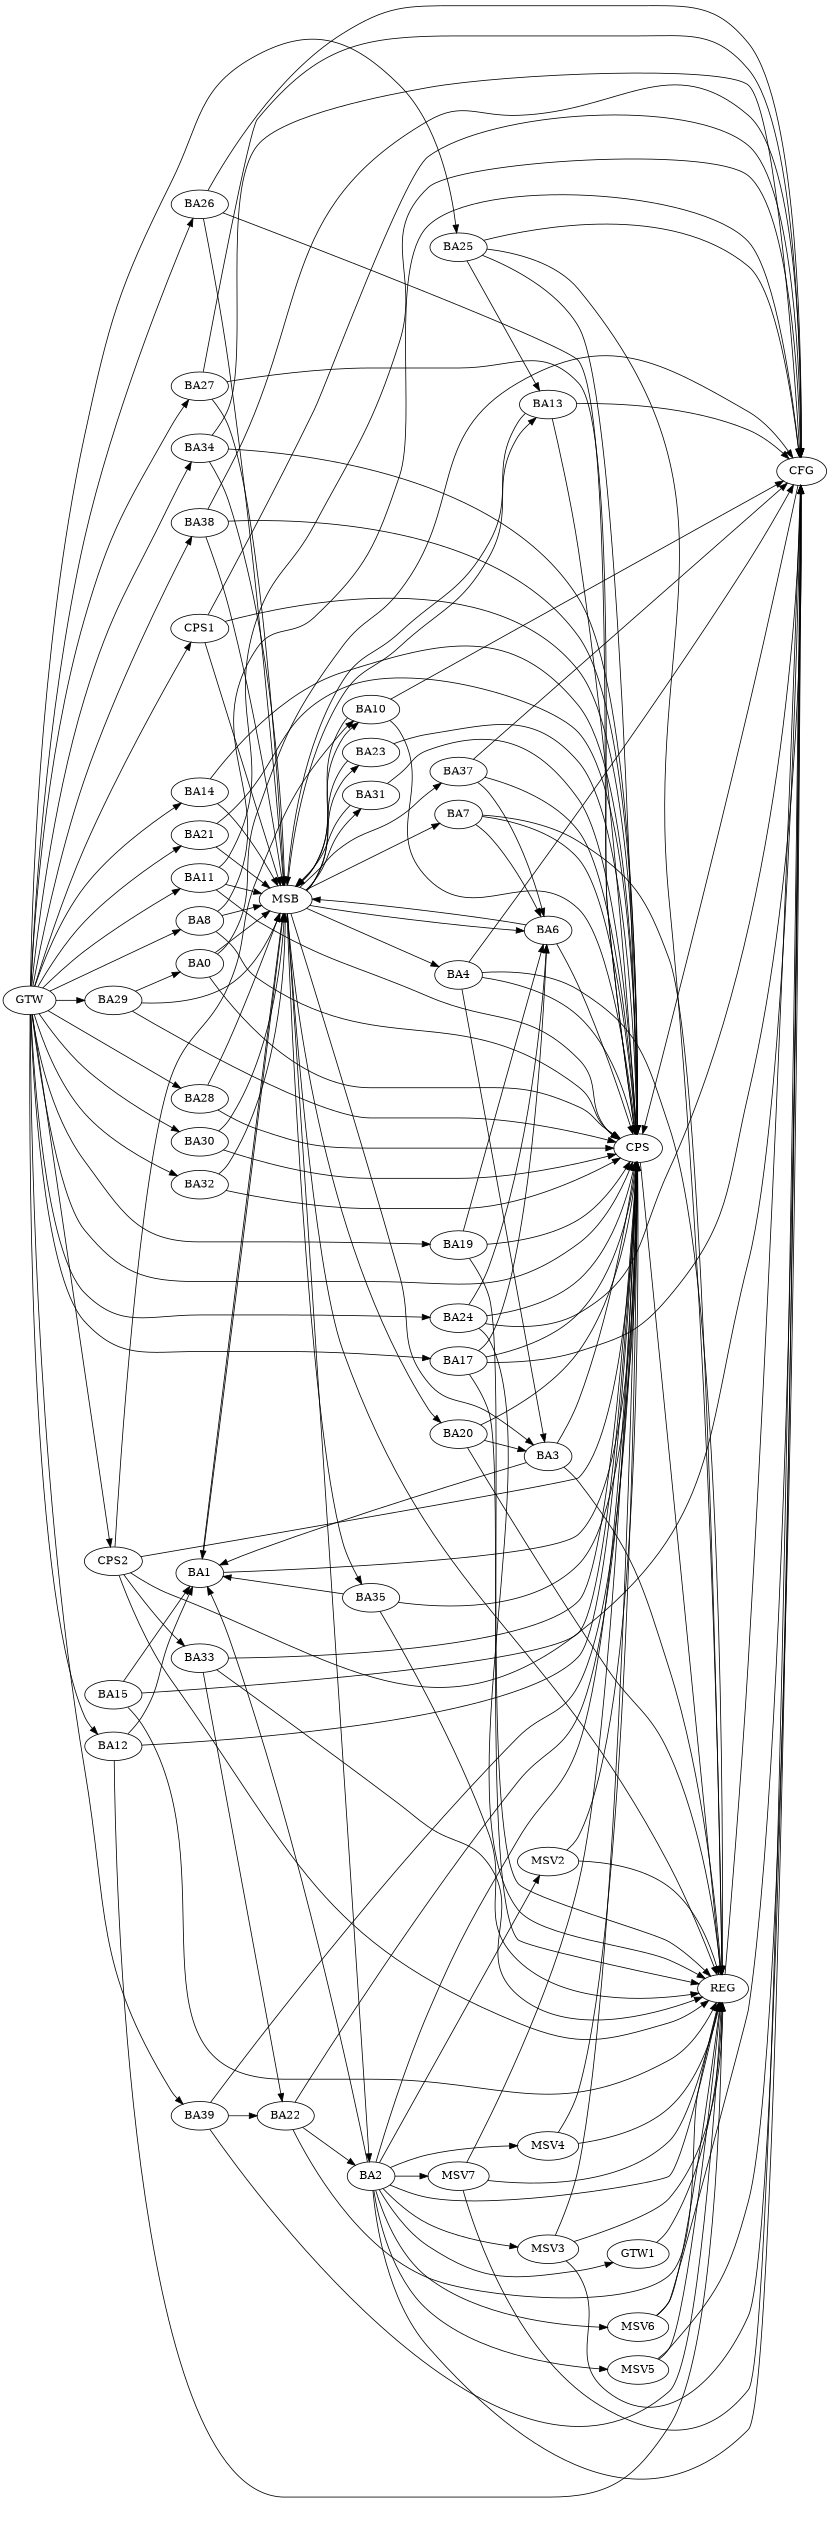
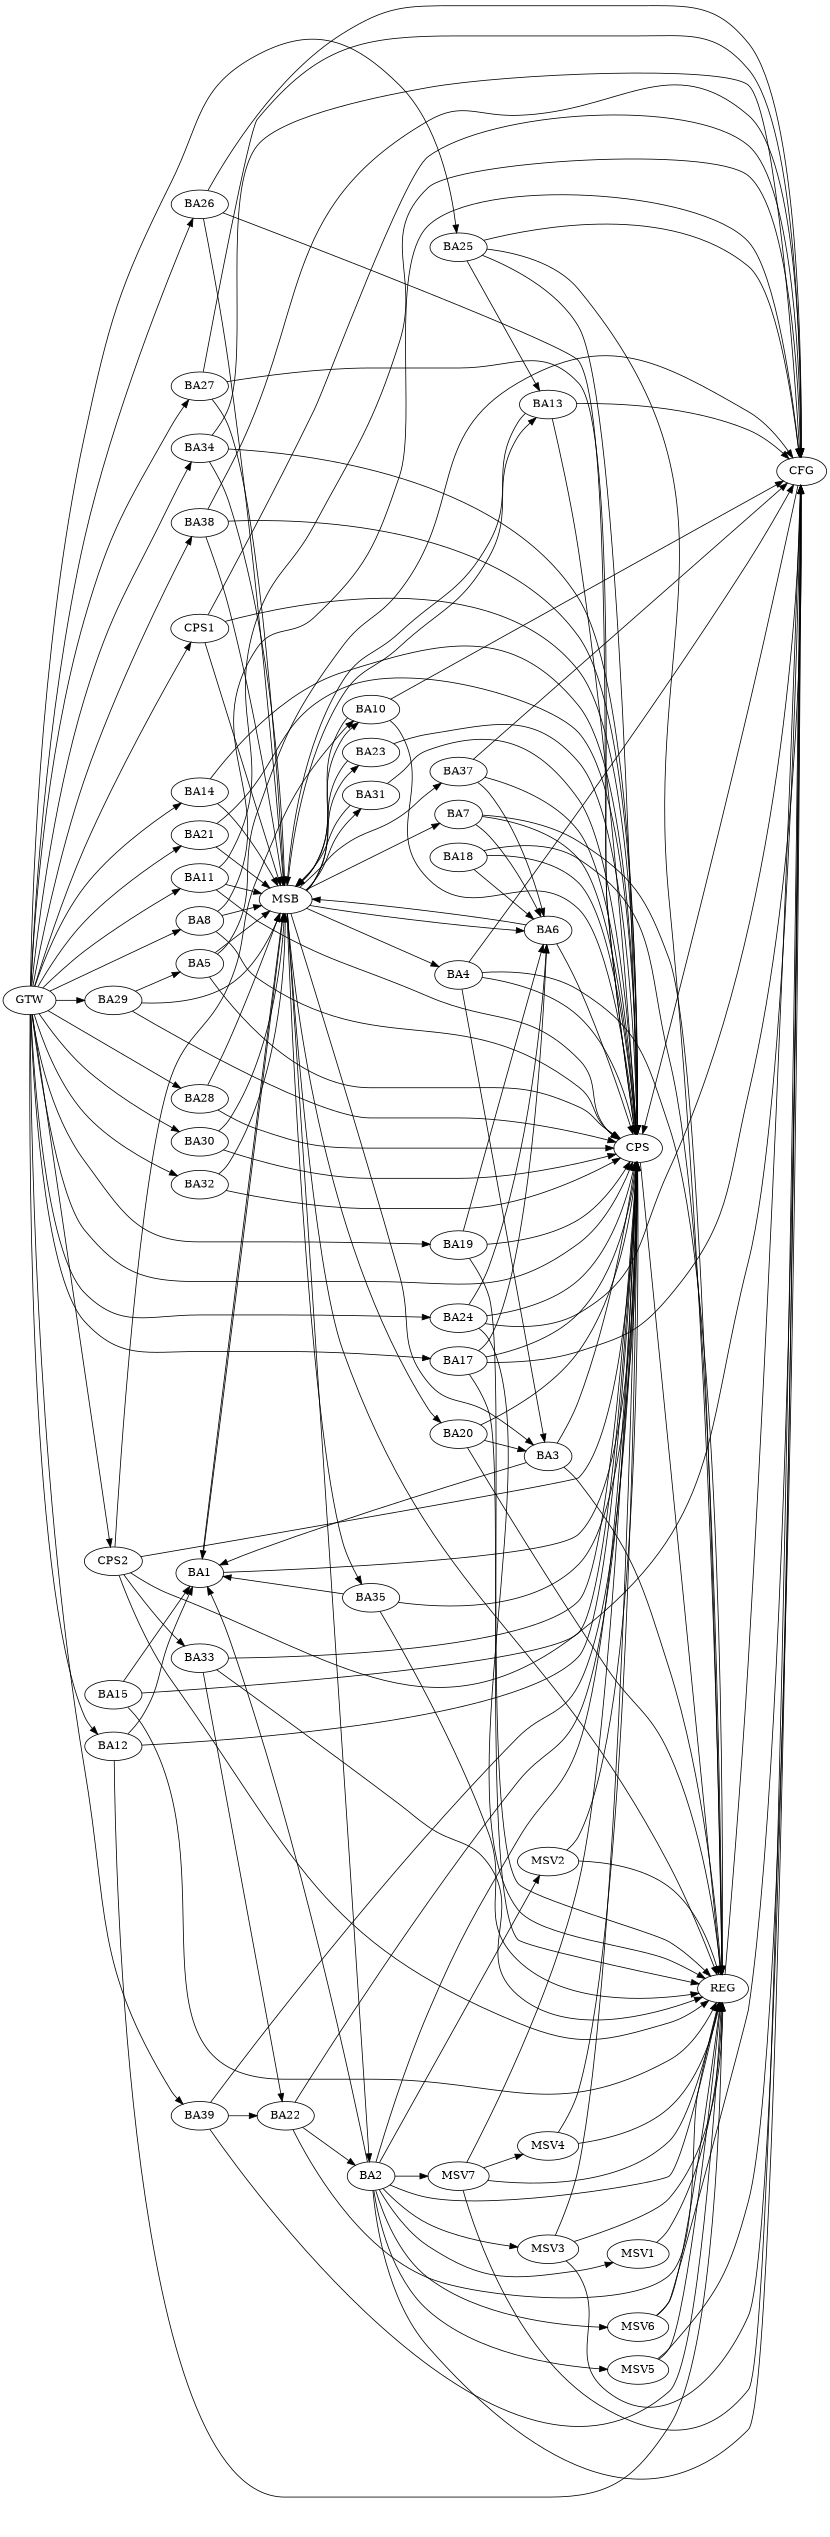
none -> (459, 857)
(200, 964) -> (200, 964)
(449, 2151) -> (499, 2162)
(638, 2254) -> (638, 2254)
